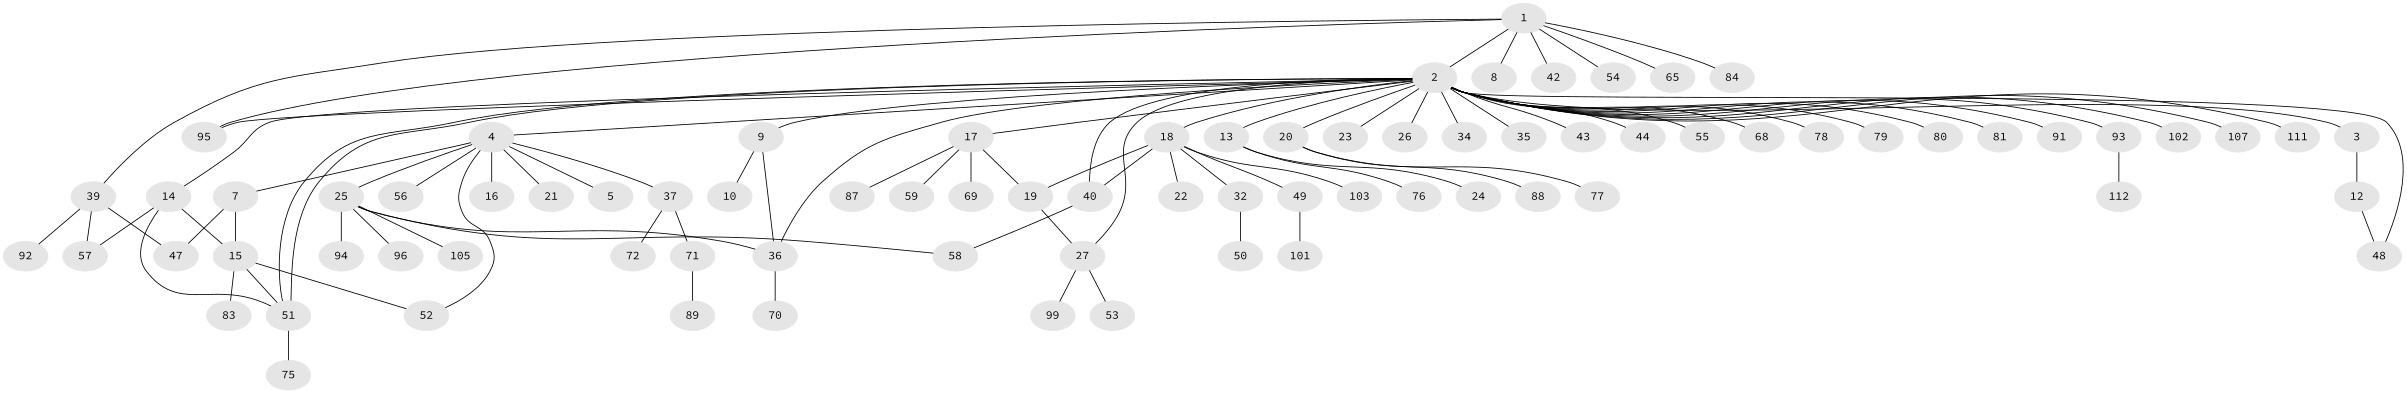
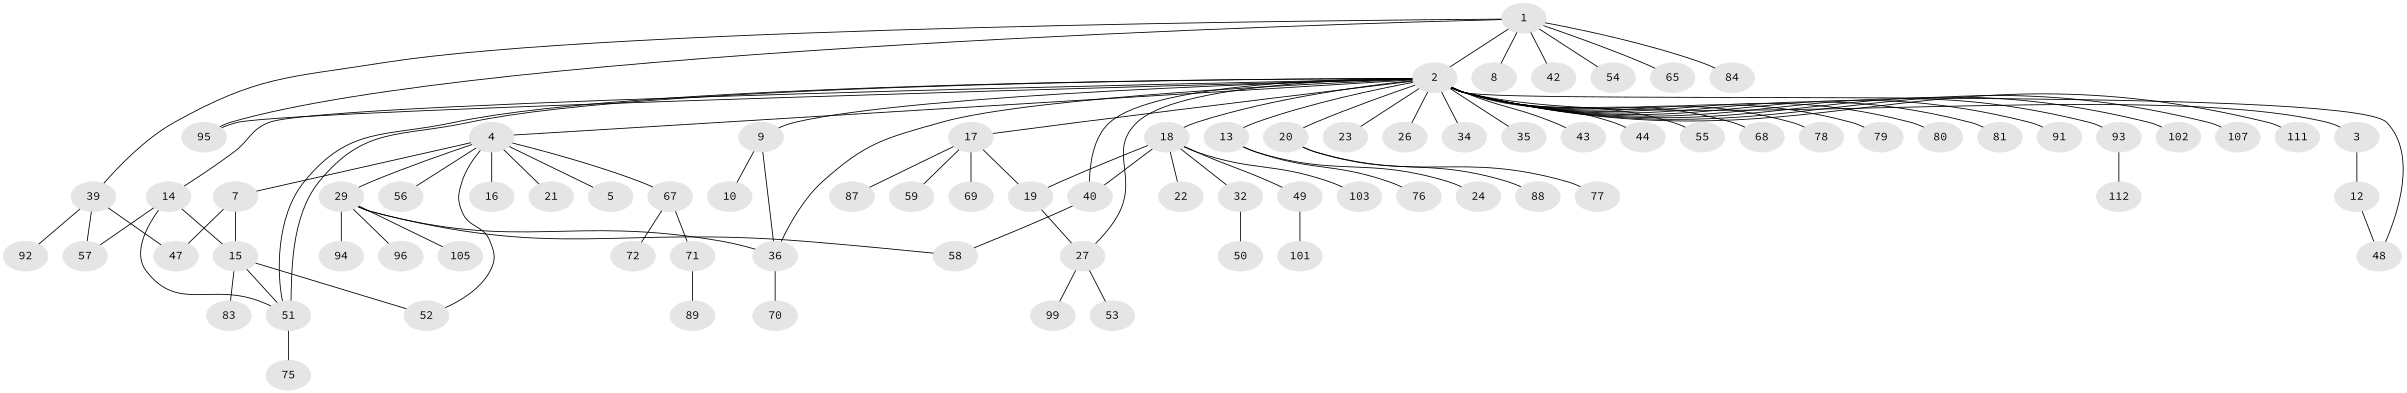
(341, 197) -> (341, 197)
(670, 197) -> (670, 197)
